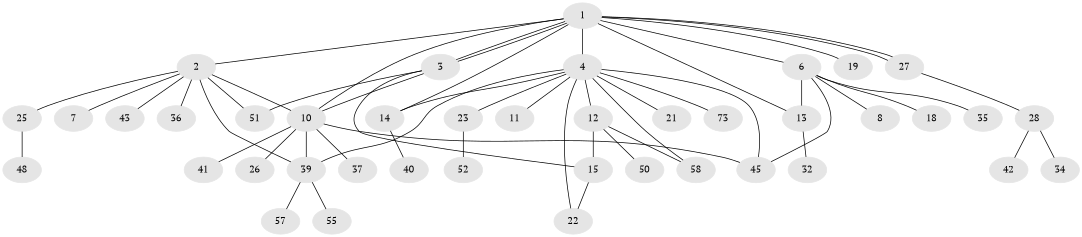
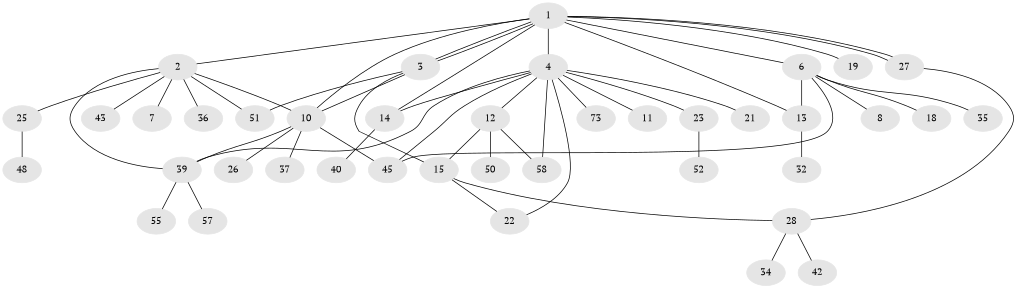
(203, 170) -> none
none -> (611, 210)
